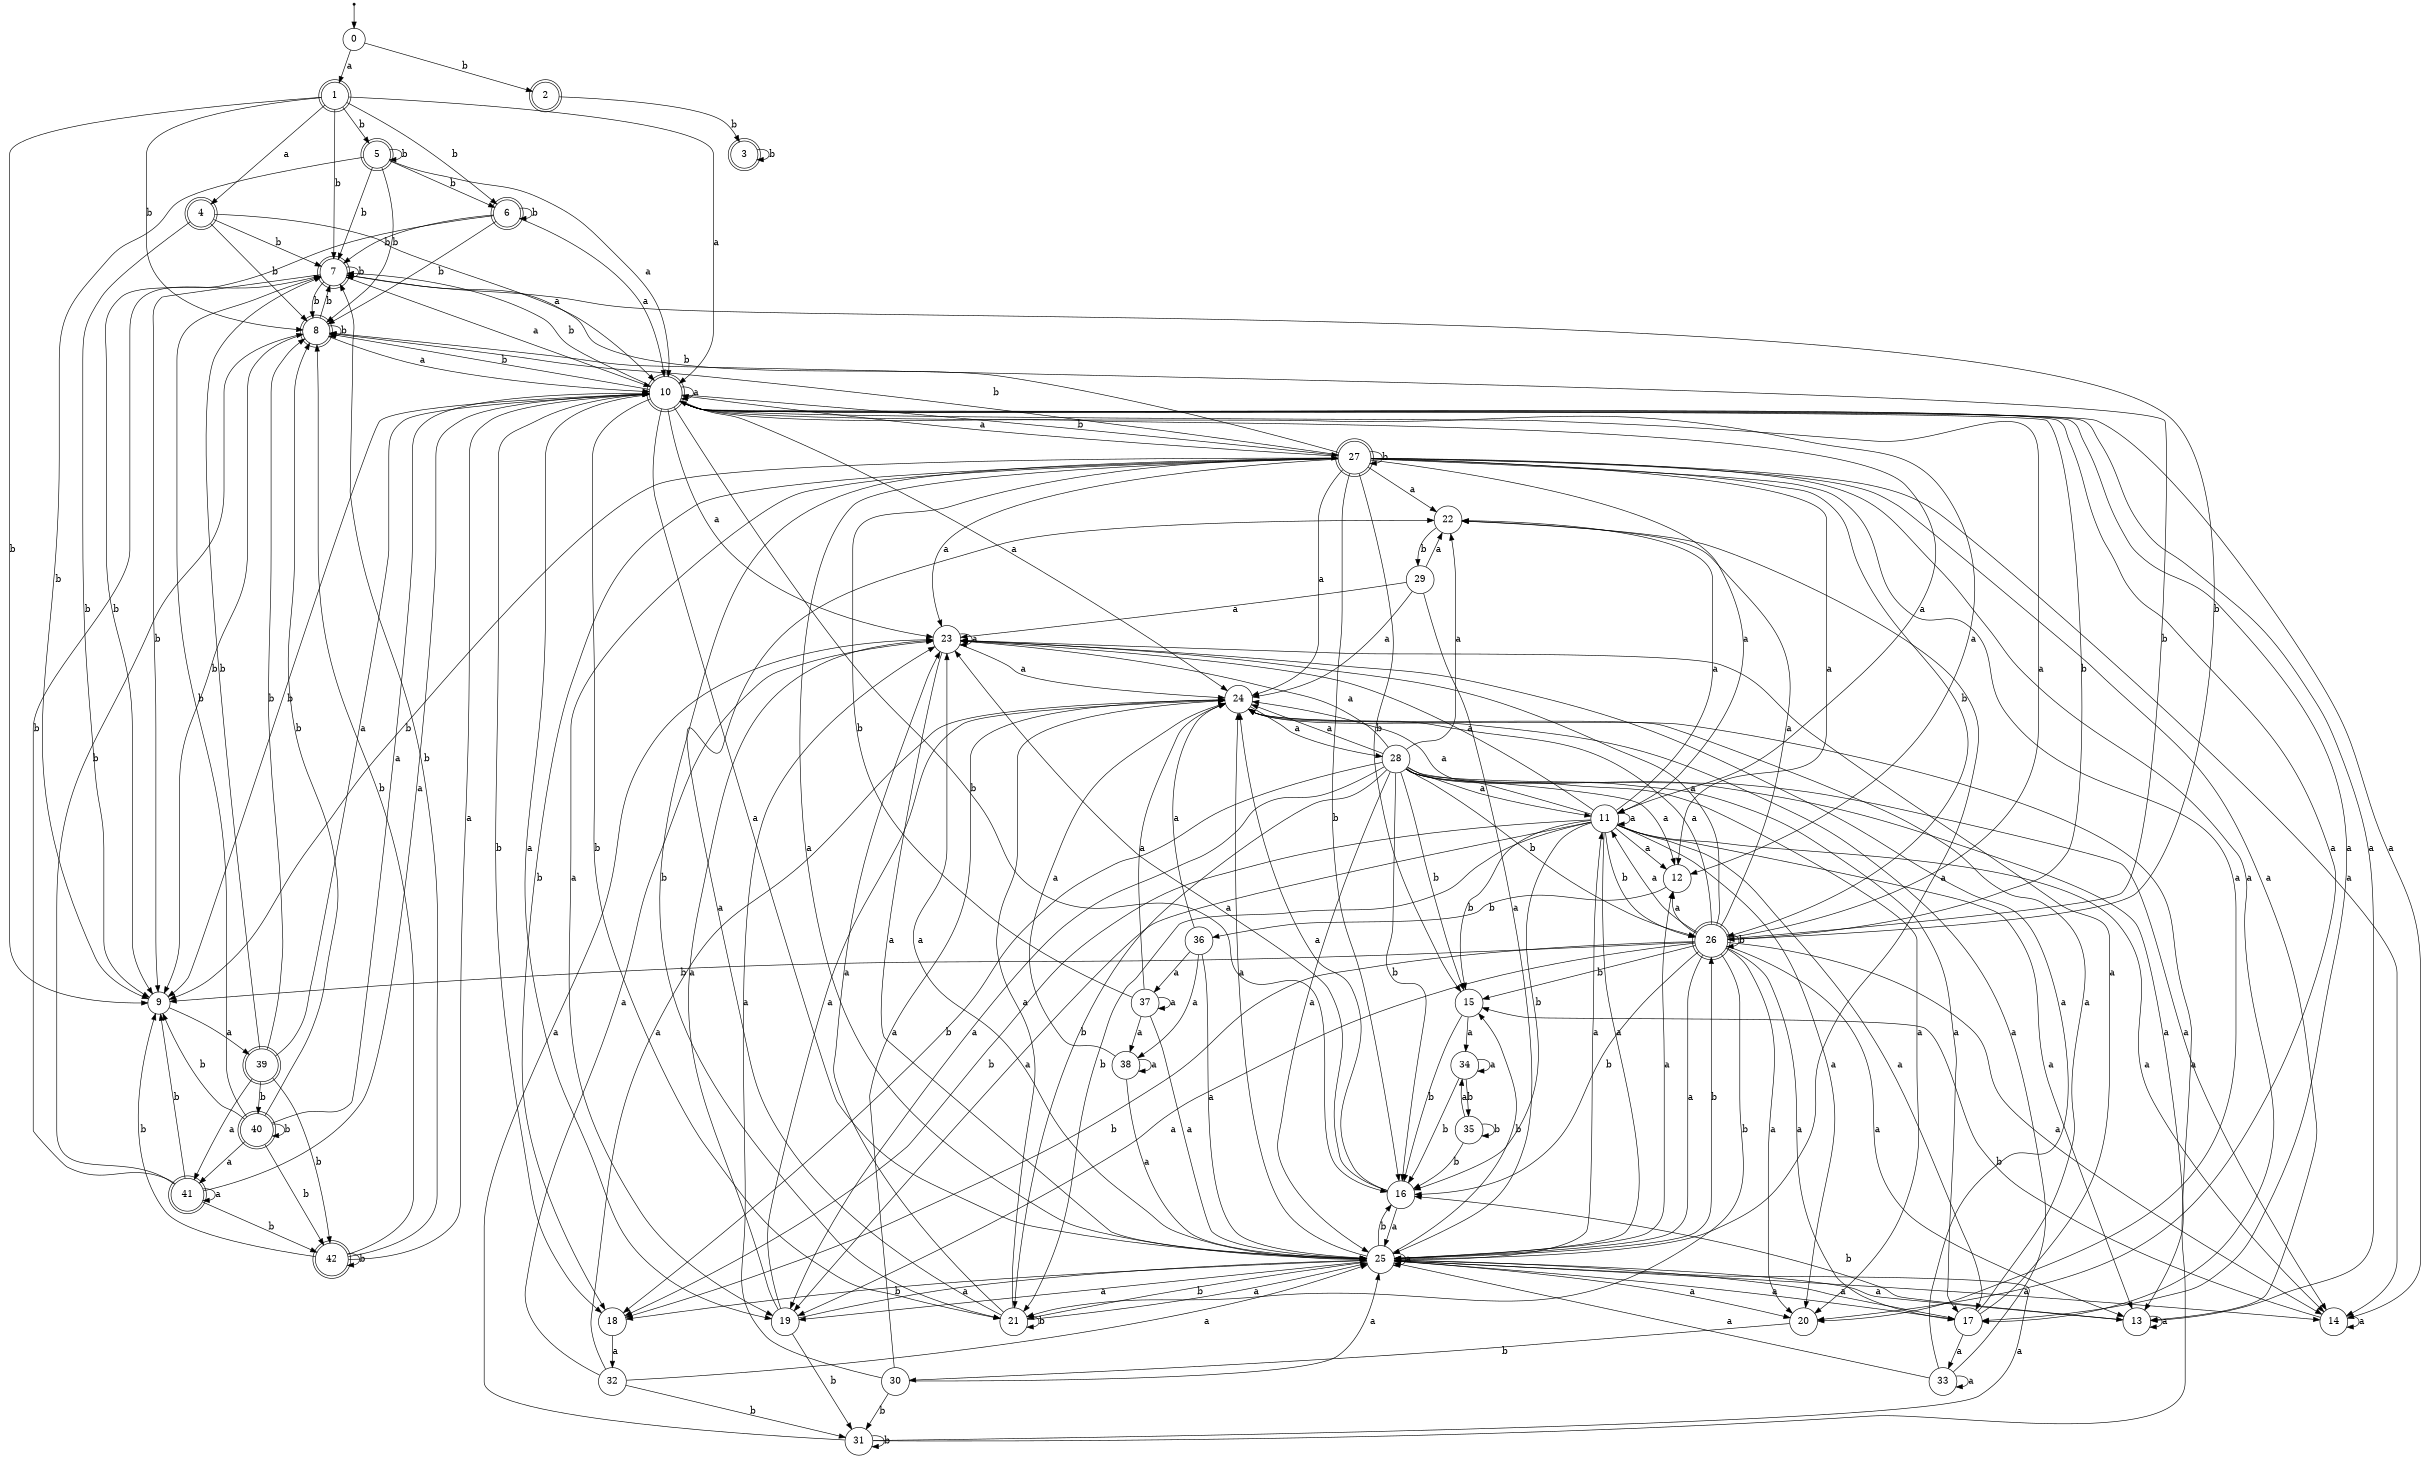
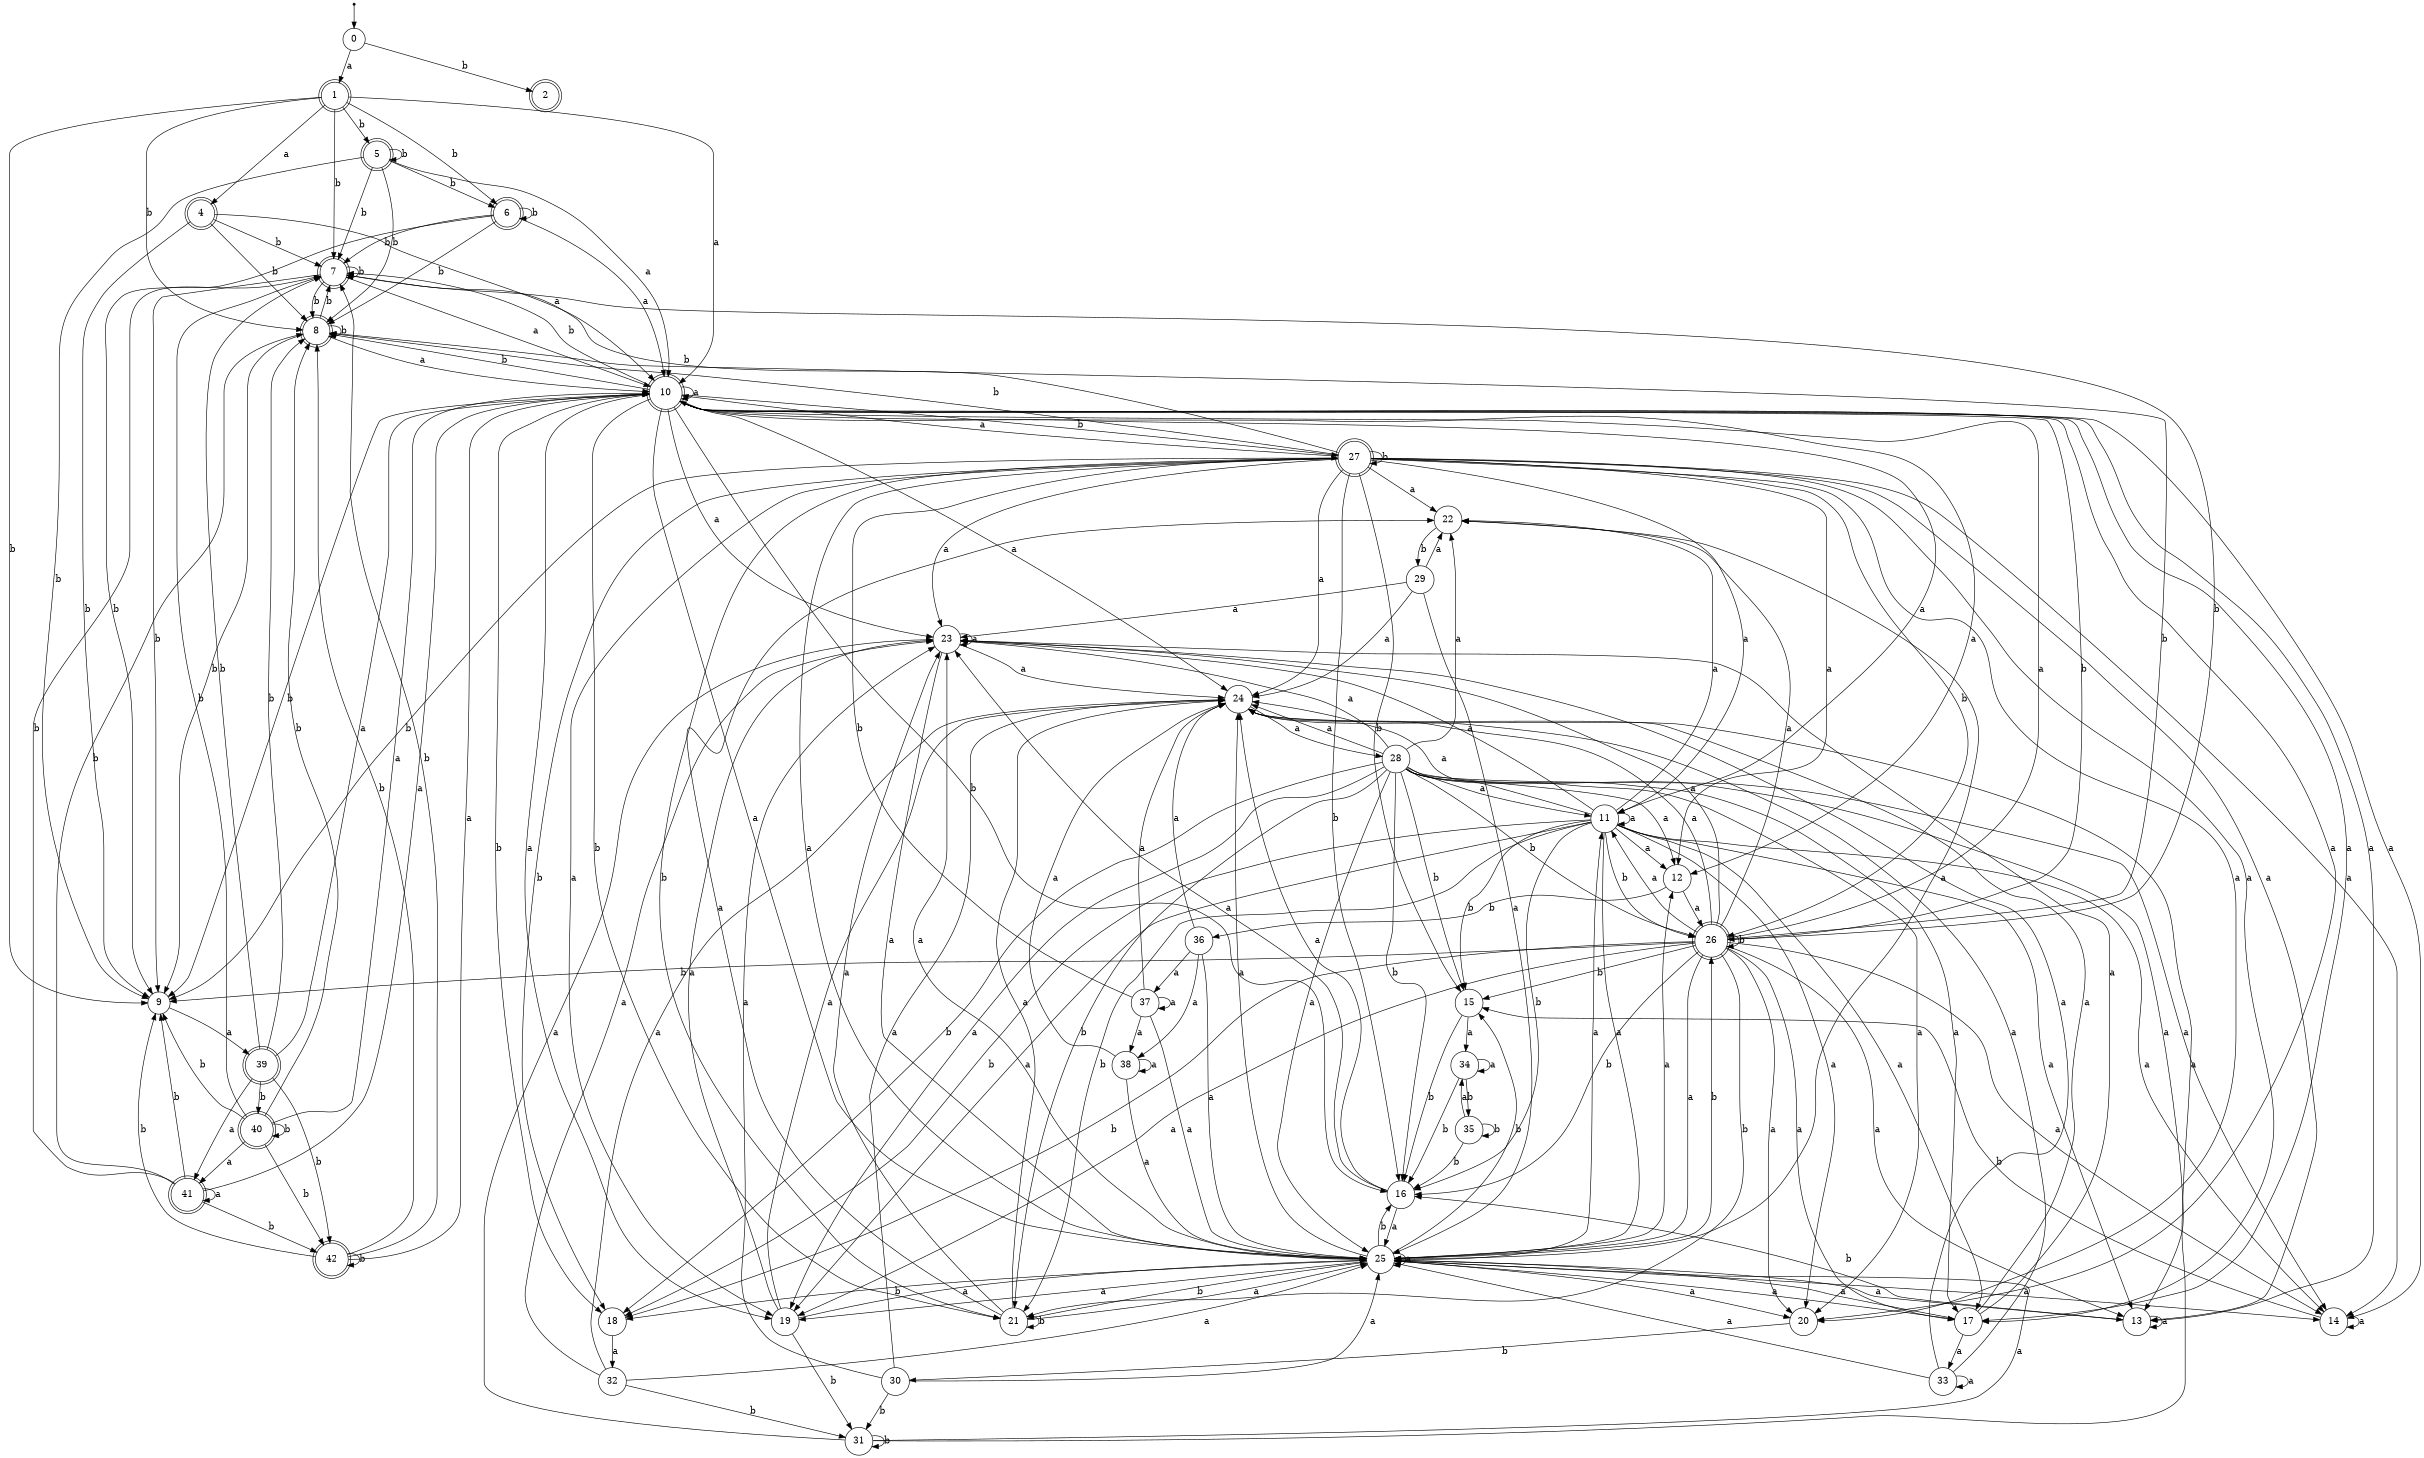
(744, 155) -> none
(1674, 912) -> (1691, 906)
